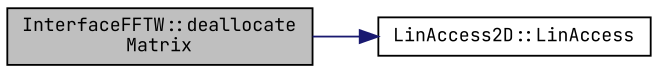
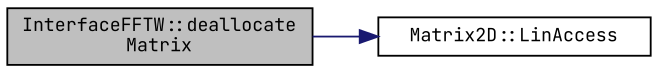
(515, 37) -> (515, 37)
